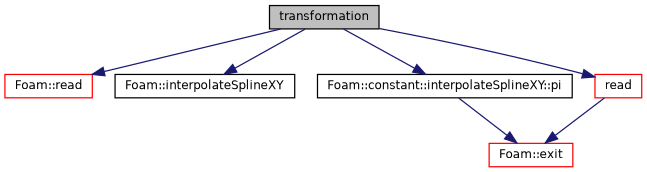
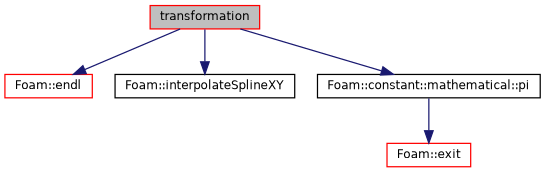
(324, 17) -> (205, 17)
(49, 86) -> (49, 86)
(445, 86) -> (429, 86)
(618, 86) -> none
